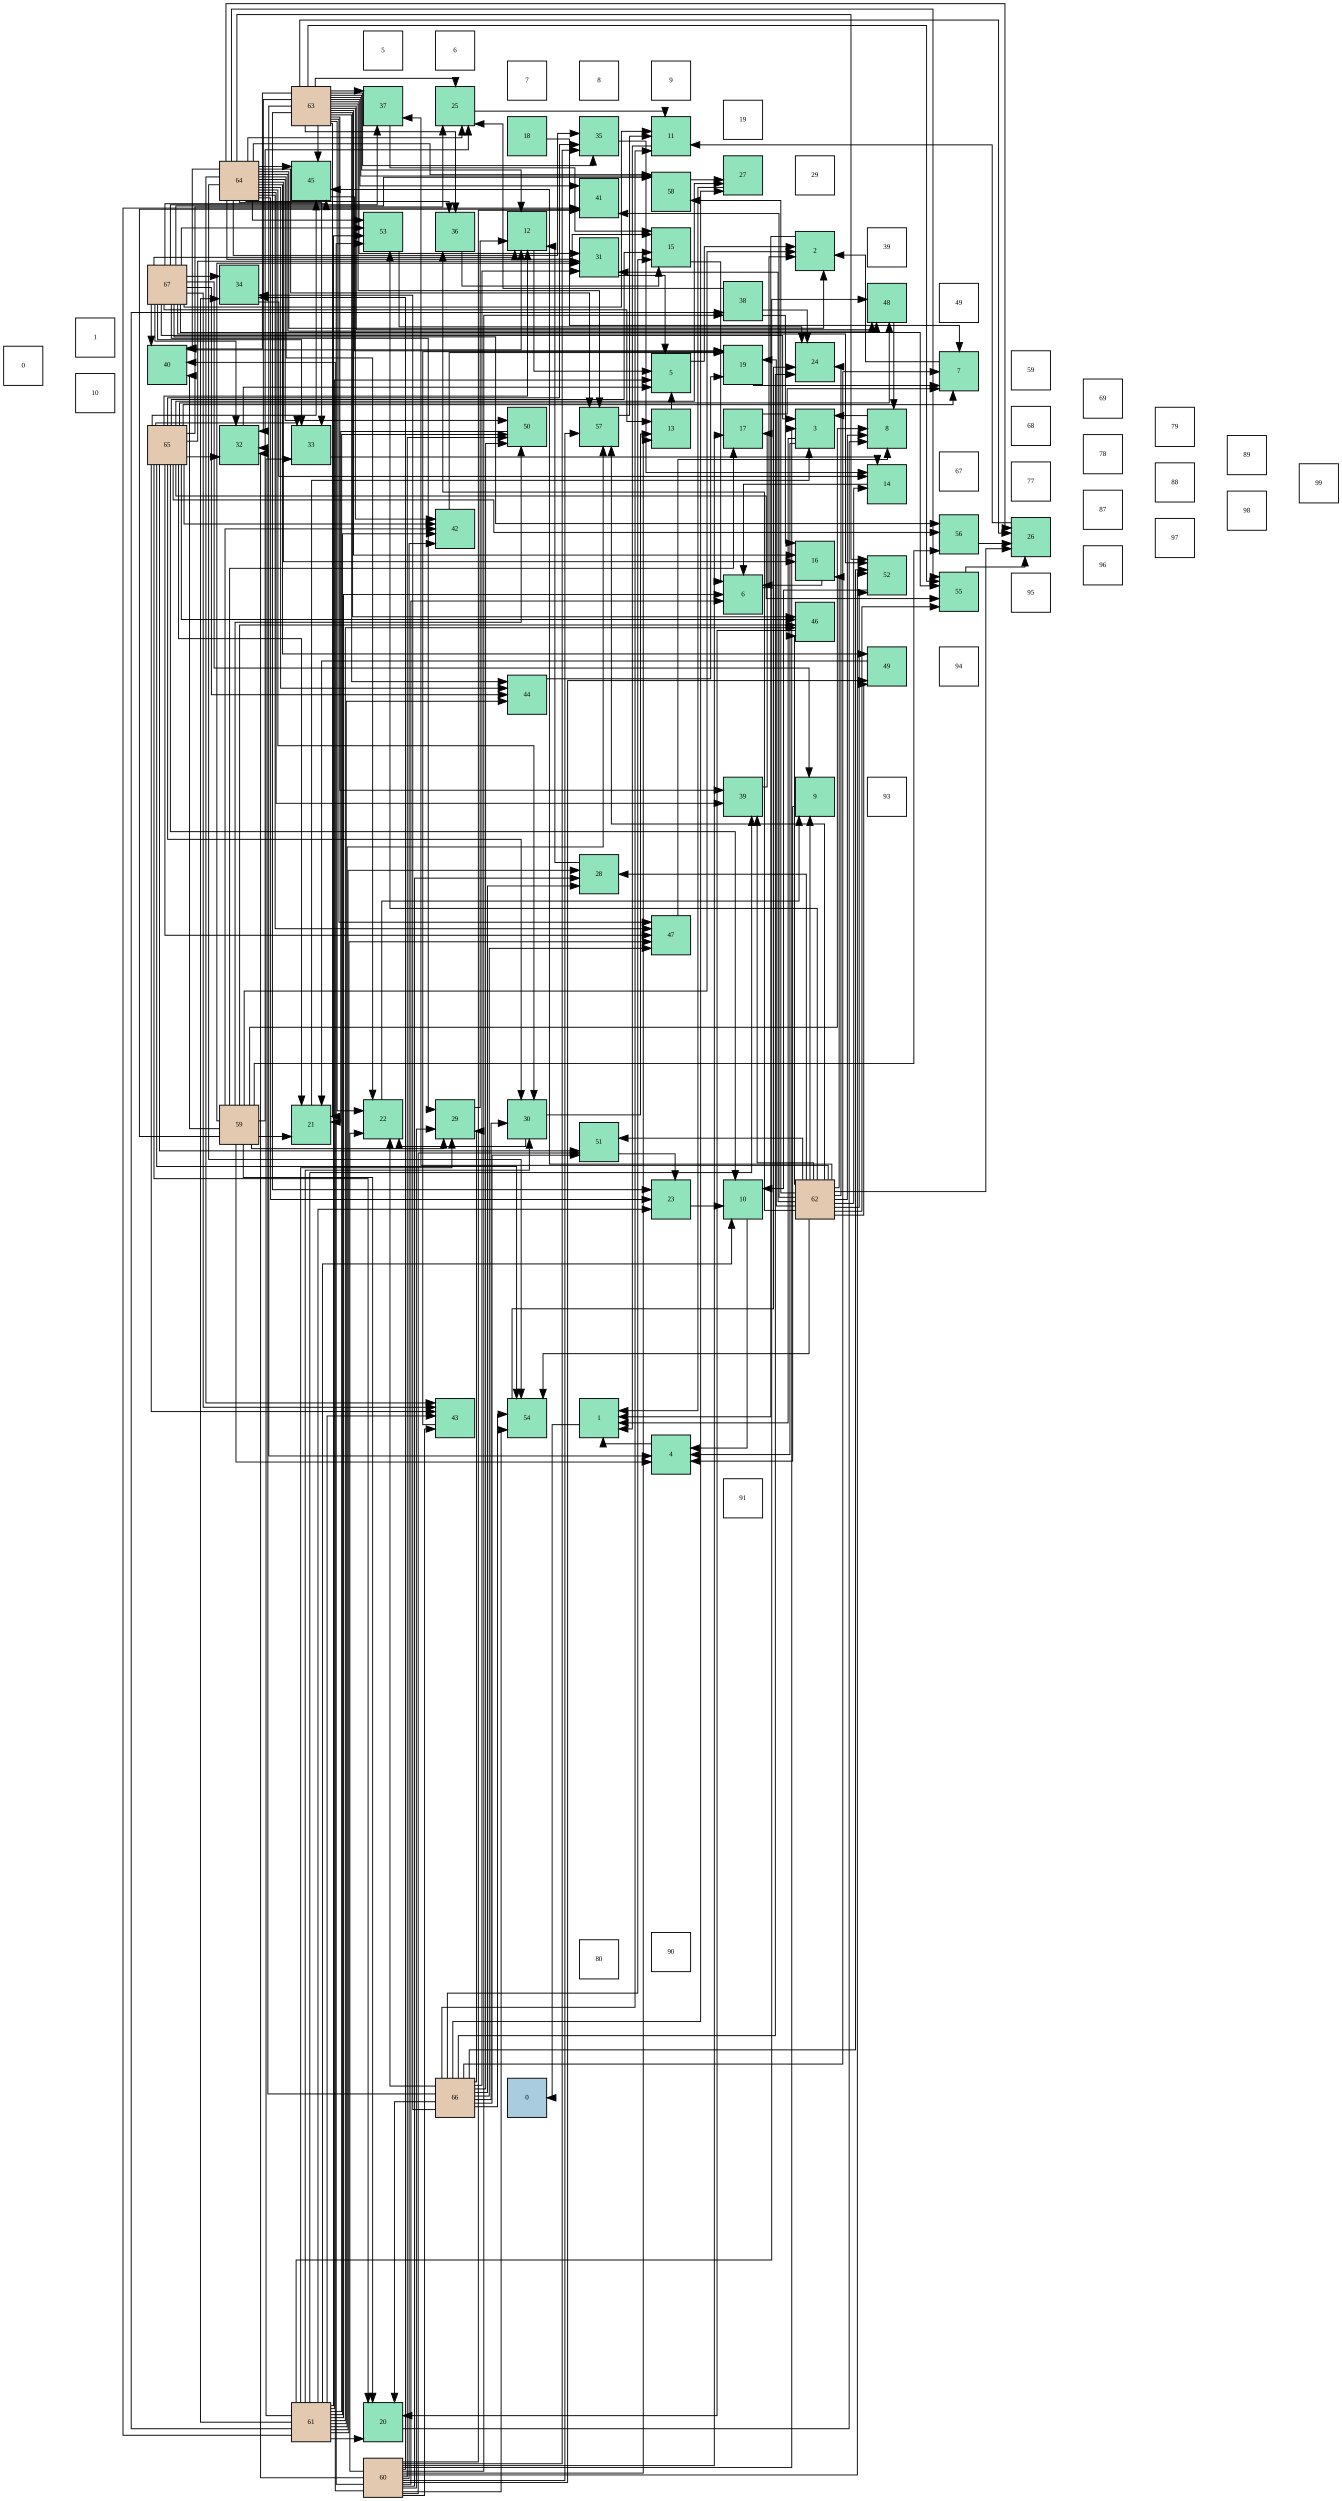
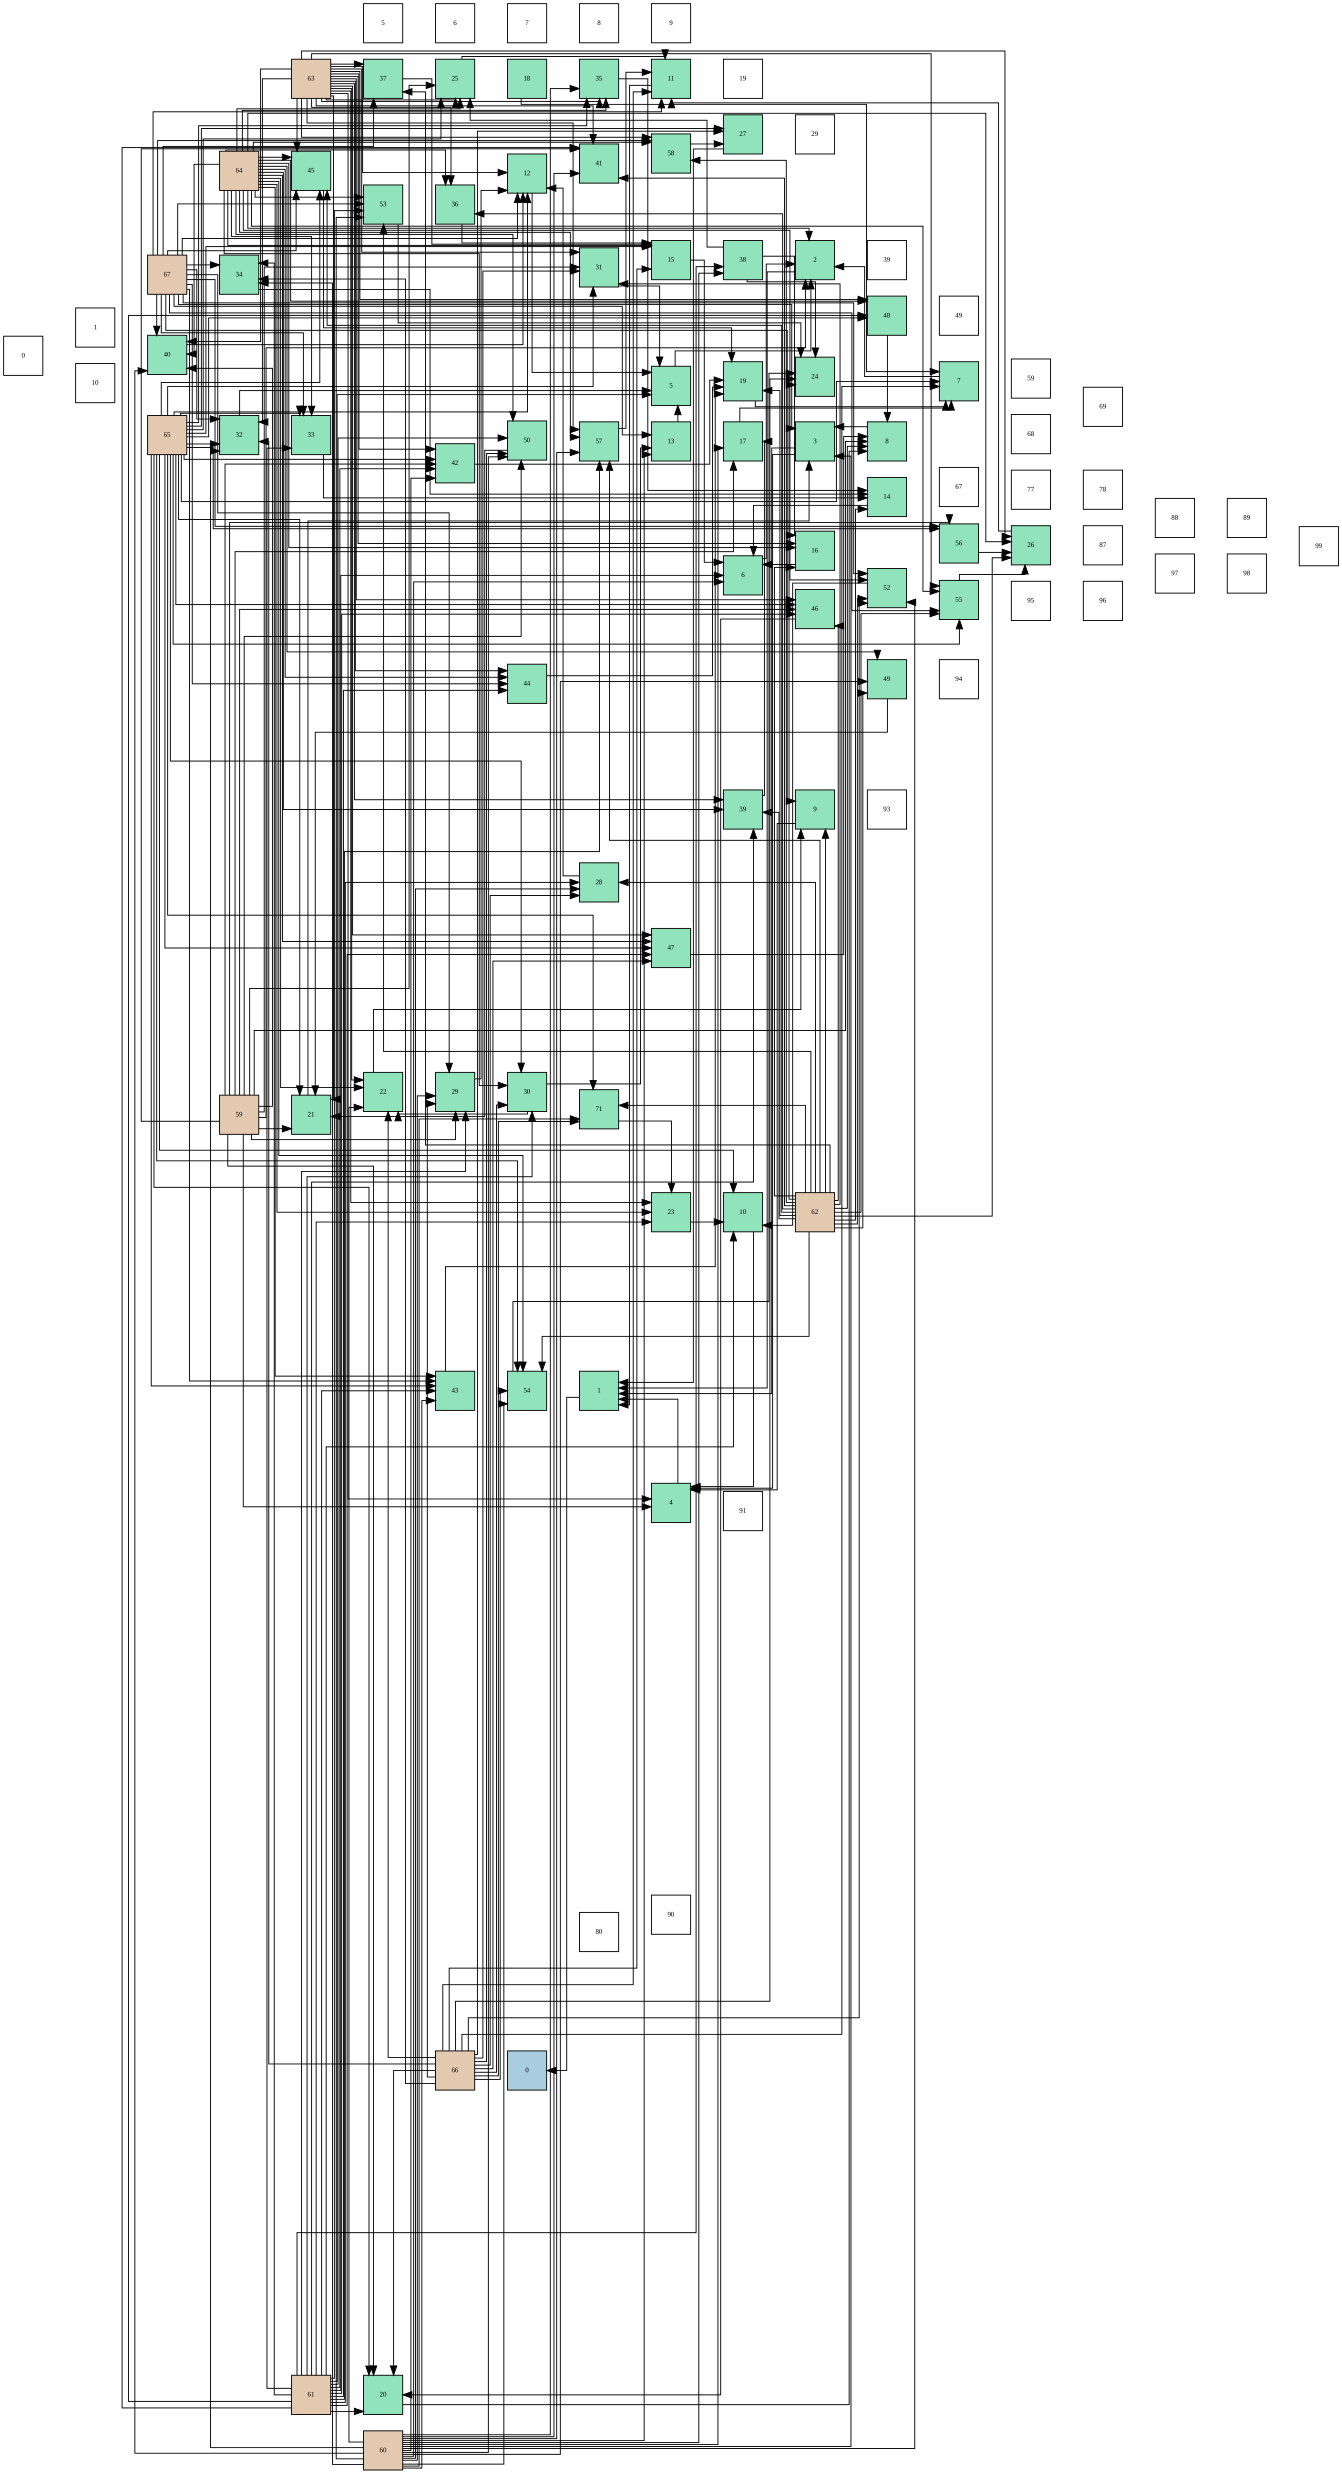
(1175, 427) -> none
(599, 1142) -> (599, 1109)
